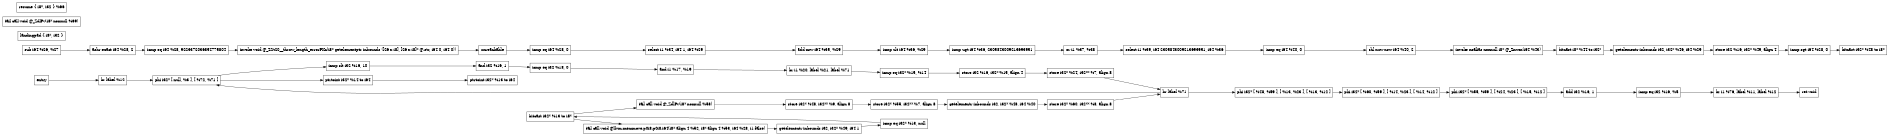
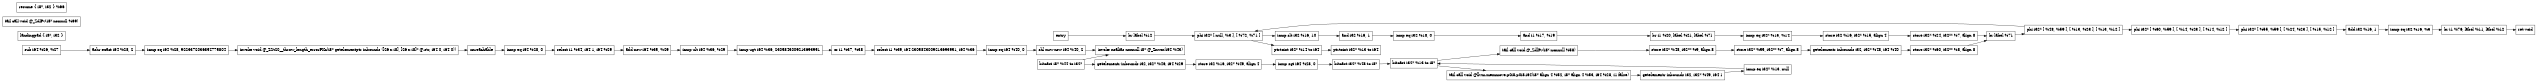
(1548, 50) -> (1094, 57)
none -> (1383, 64)
(690, 92) -> (1641, 24)
